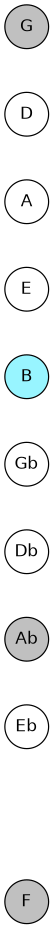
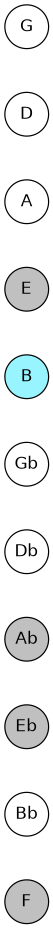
(27, 27) -> (27, 27)
(27, 289) -> (27, 289)
(27, 727) -> (27, 727)
none -> (27, 814)
